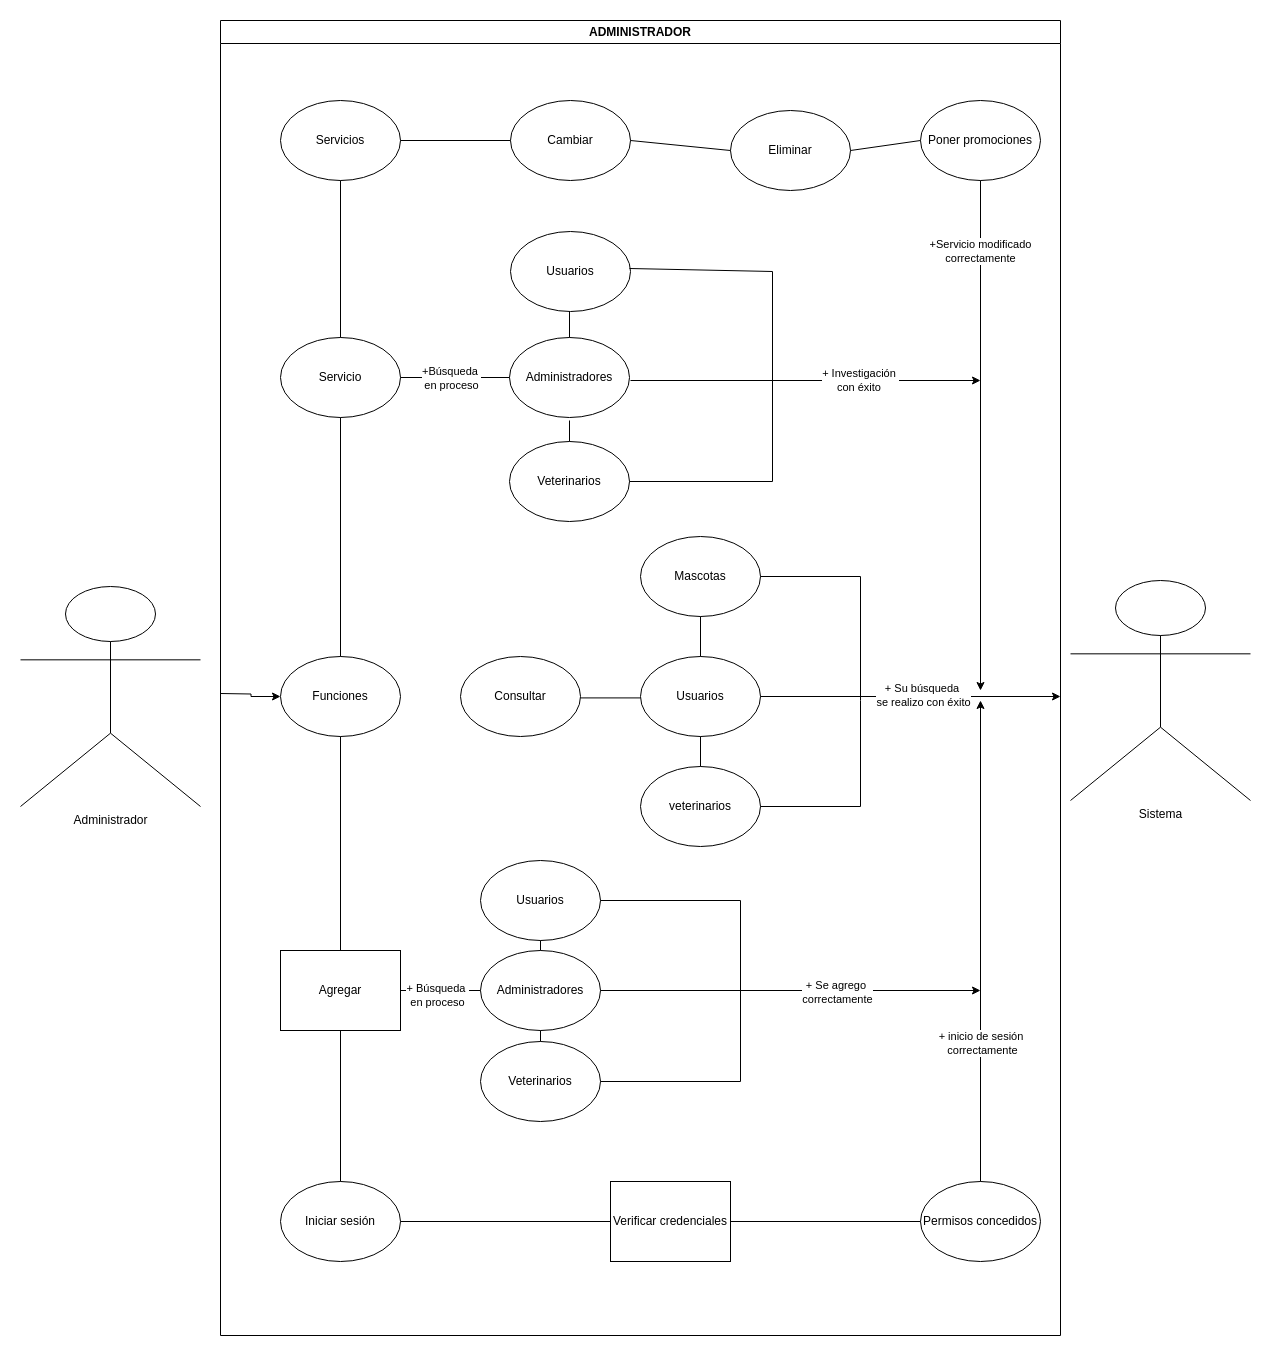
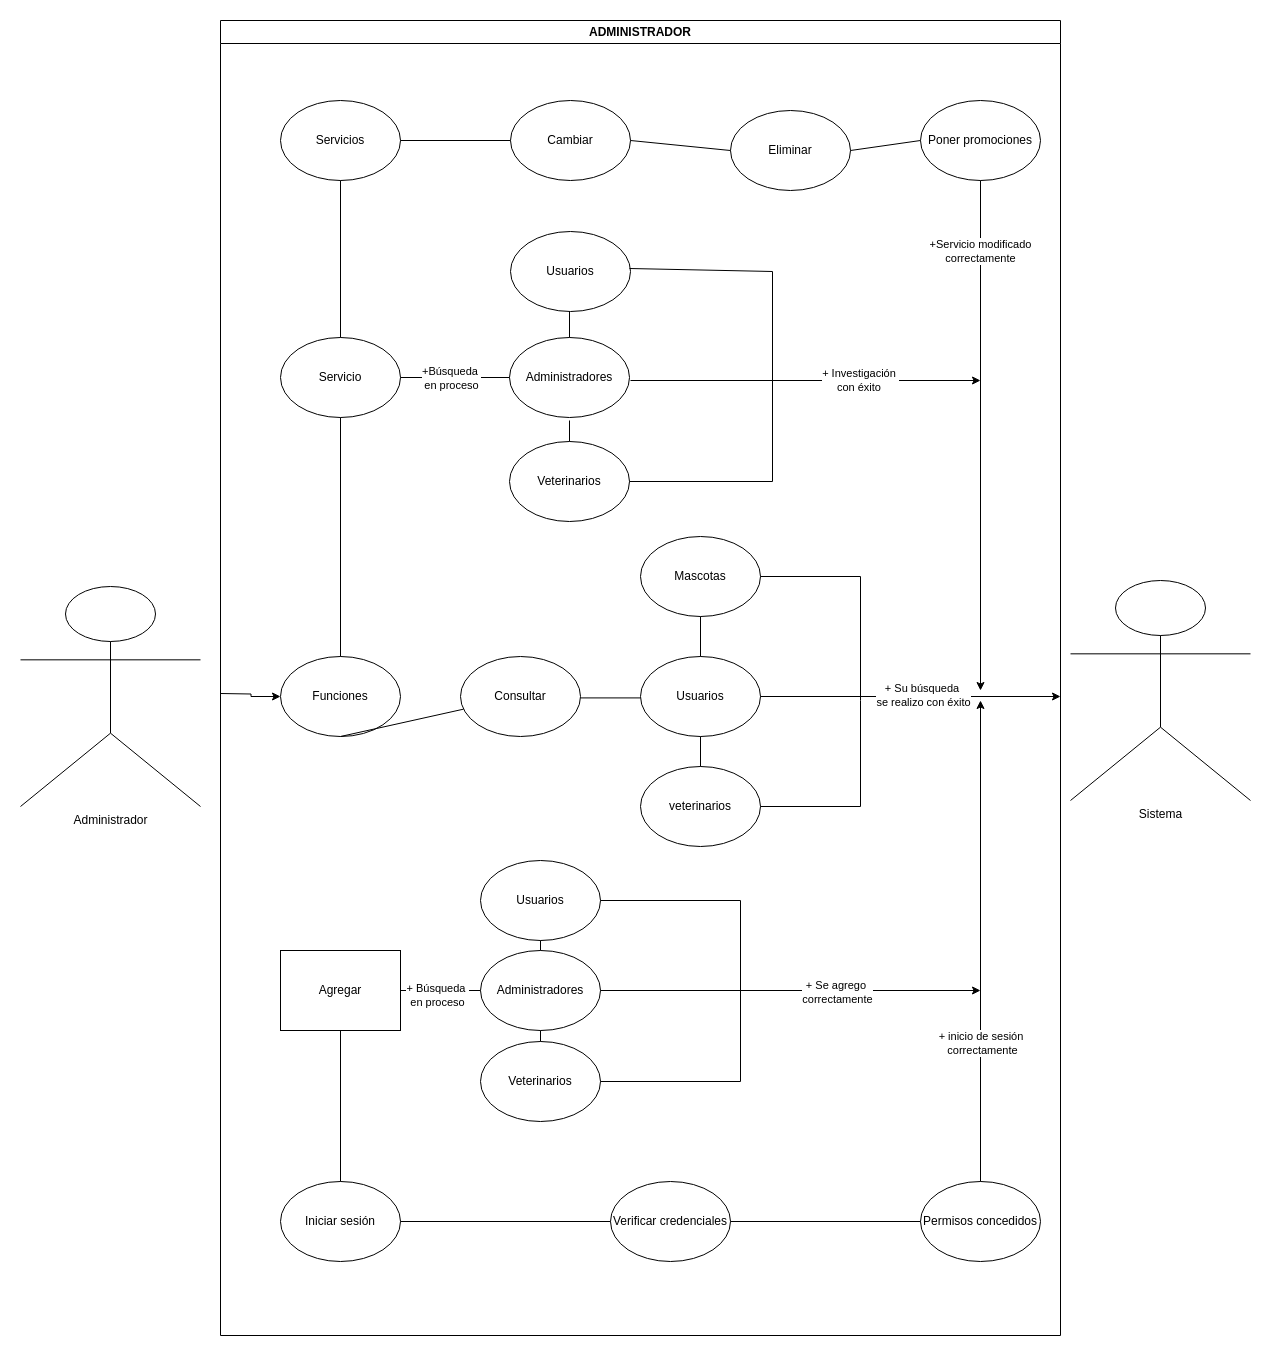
(341, 844) -> (402, 723)
(671, 1222) -> (671, 1222)
